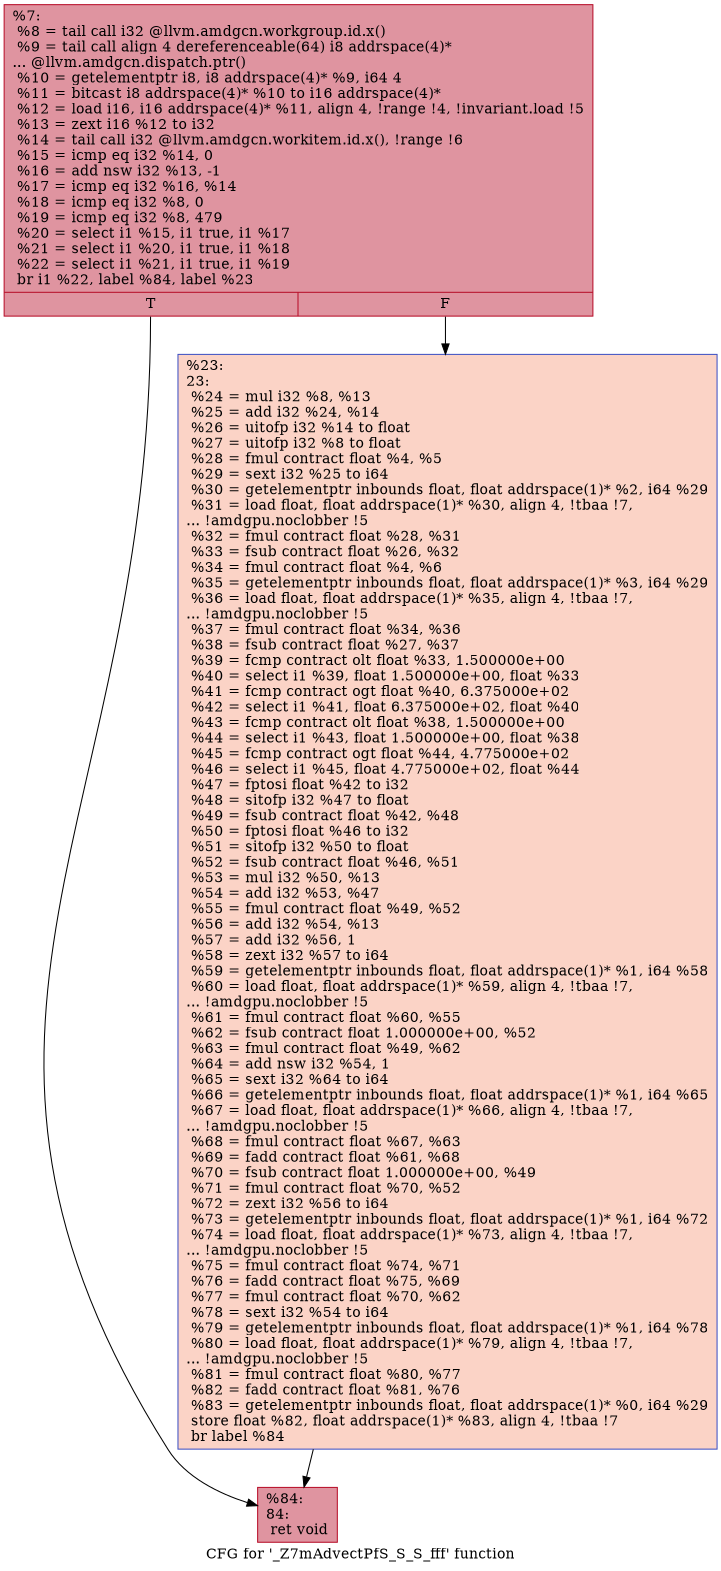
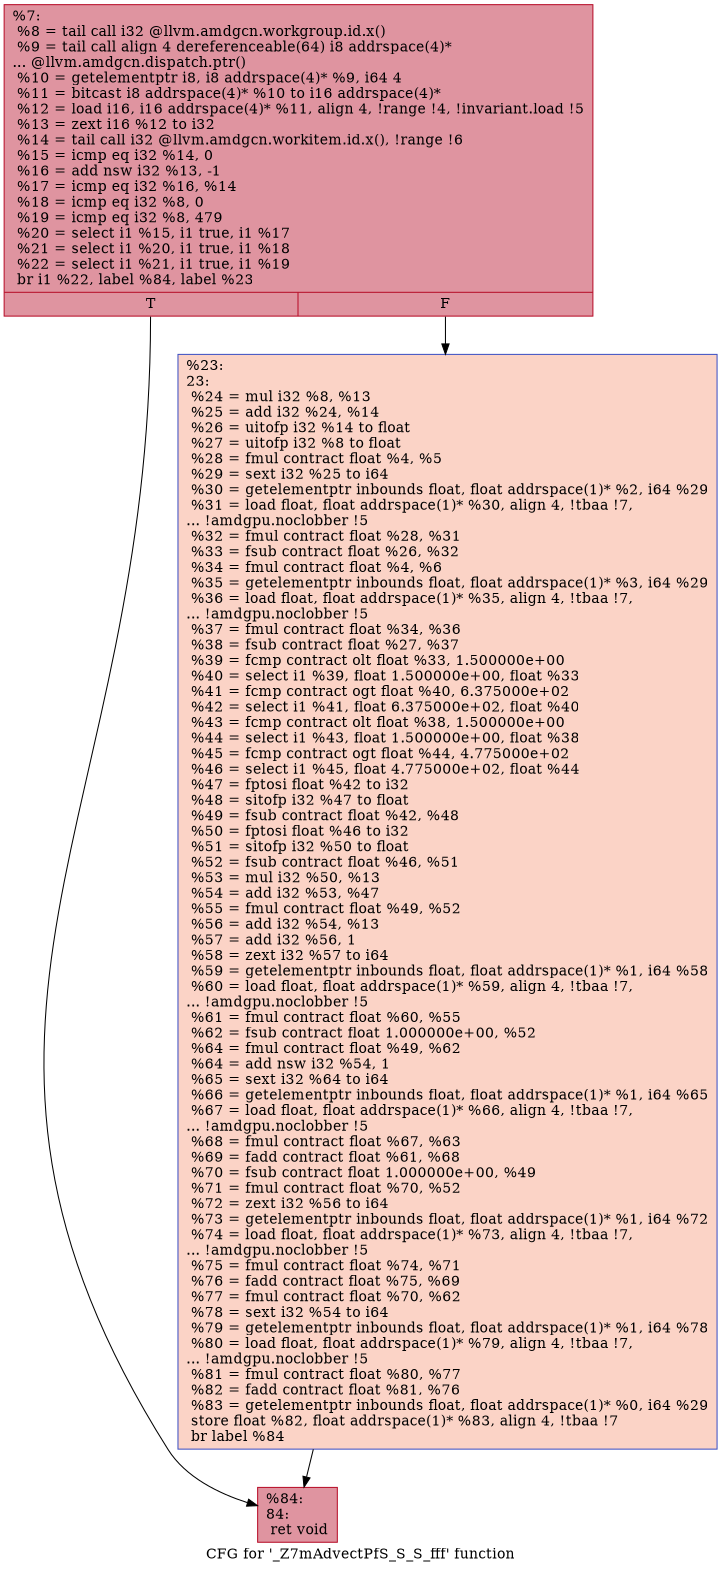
(324, 1049) -> (324, 1049)
